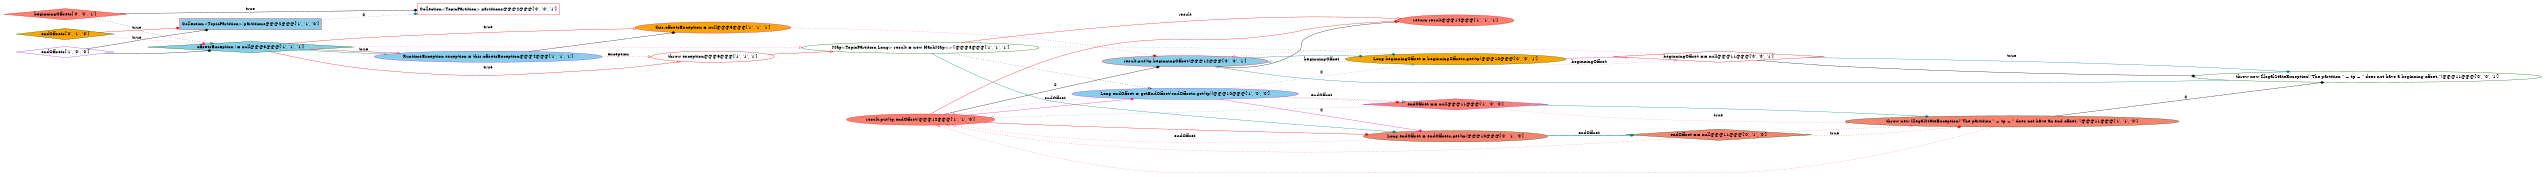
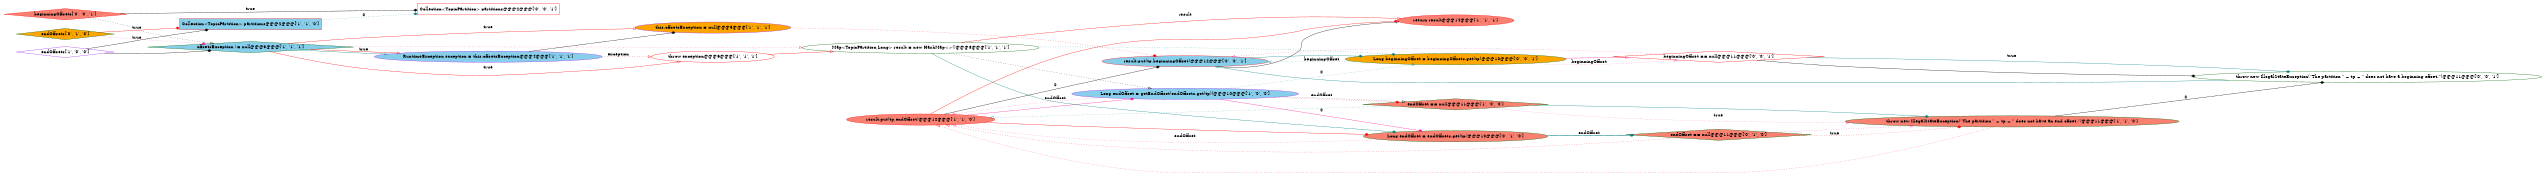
(1456, 104) -> (1456, 104)
